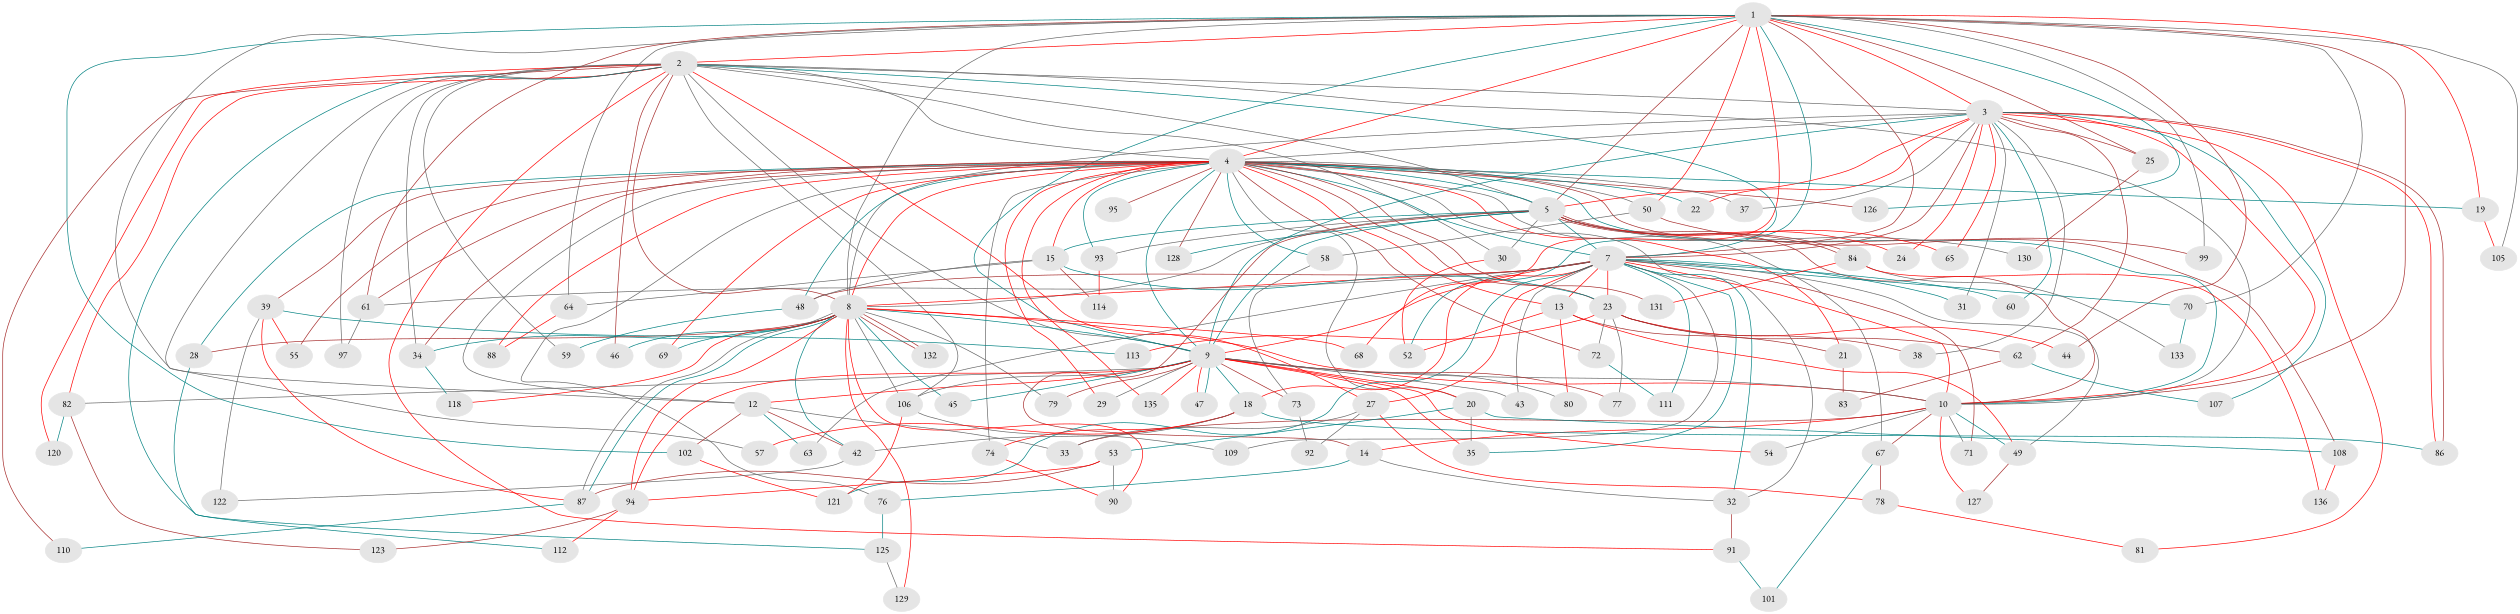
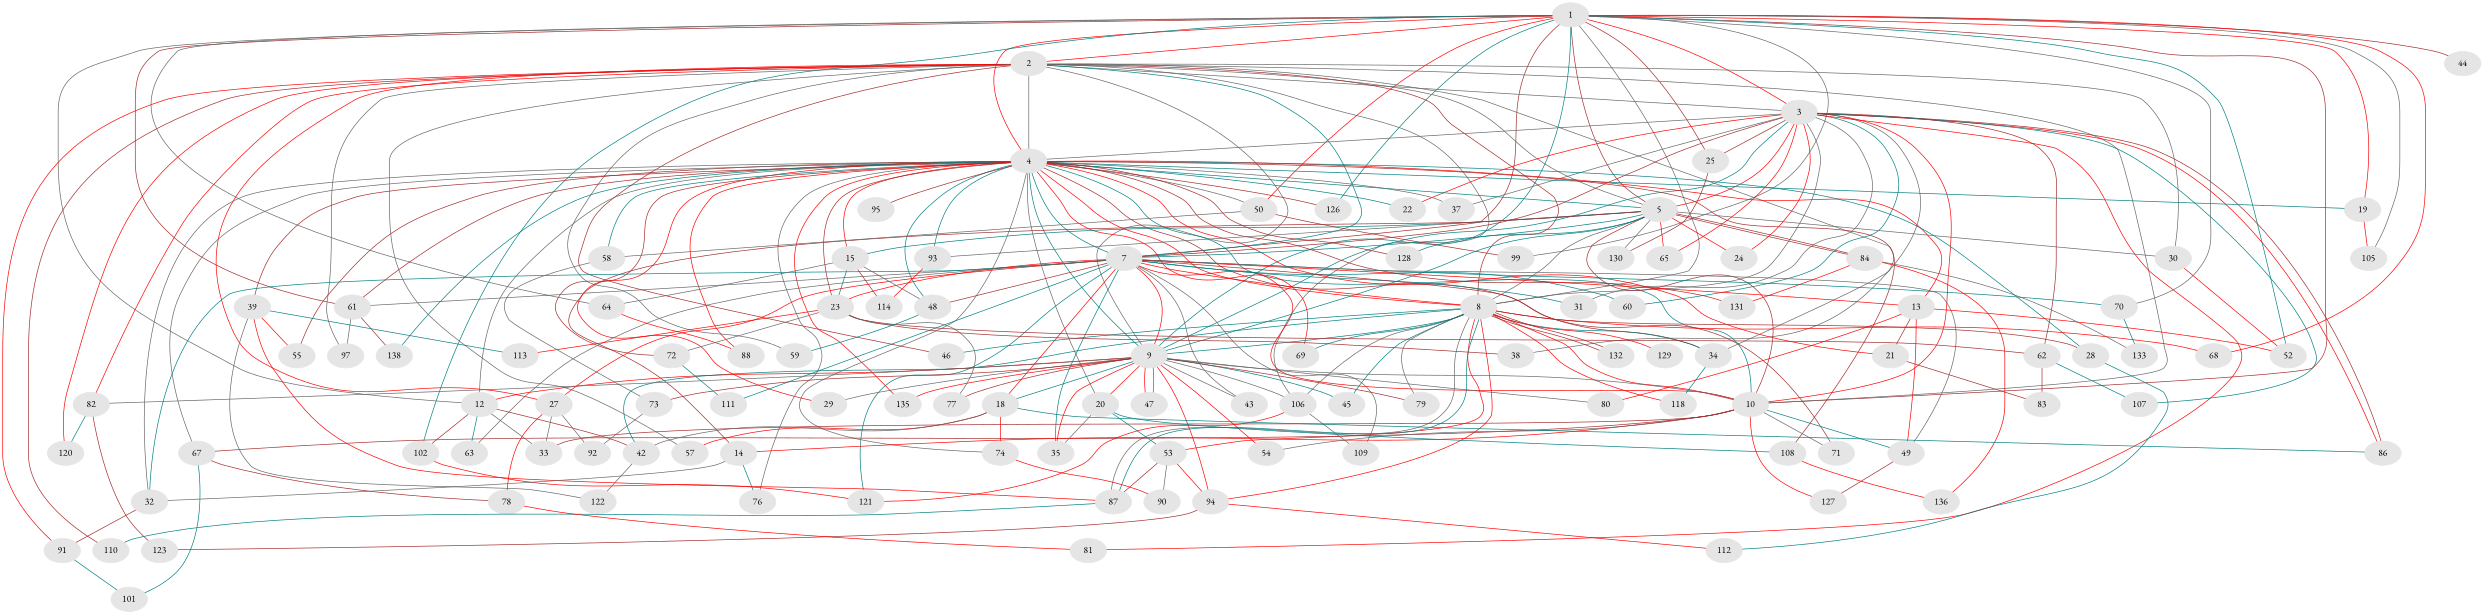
(1826, 332) -> none
none -> (394, 356)
(1028, 426) -> (1481, 415)
(883, 551) -> none
